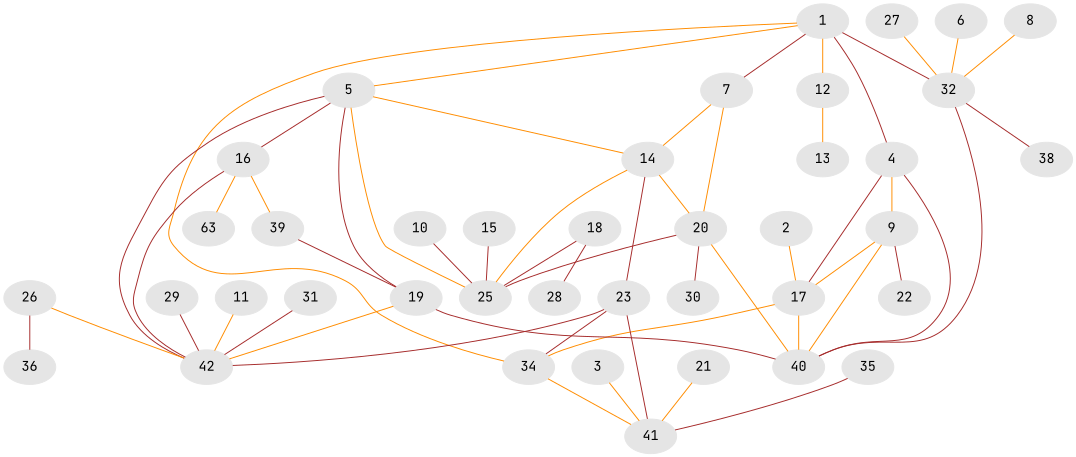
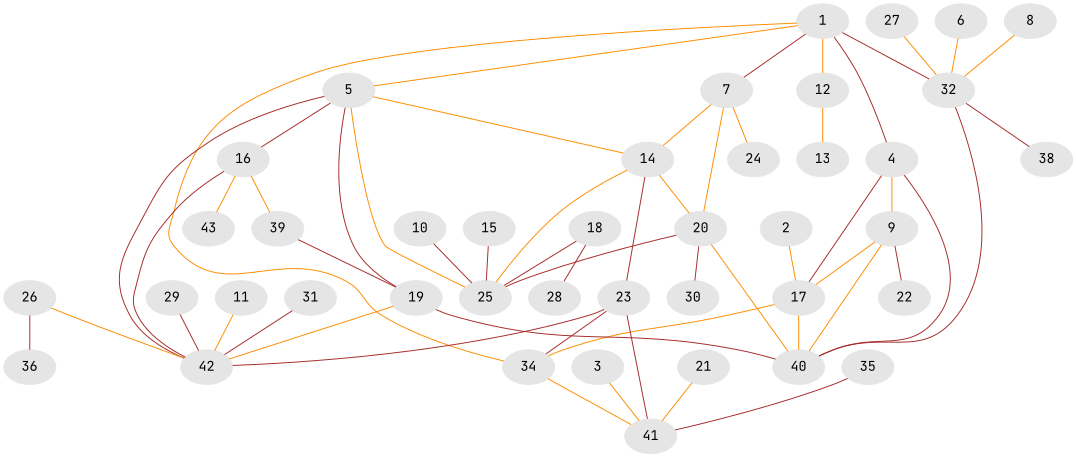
none -> (754, 160)
(209, 229) -> (209, 229)
